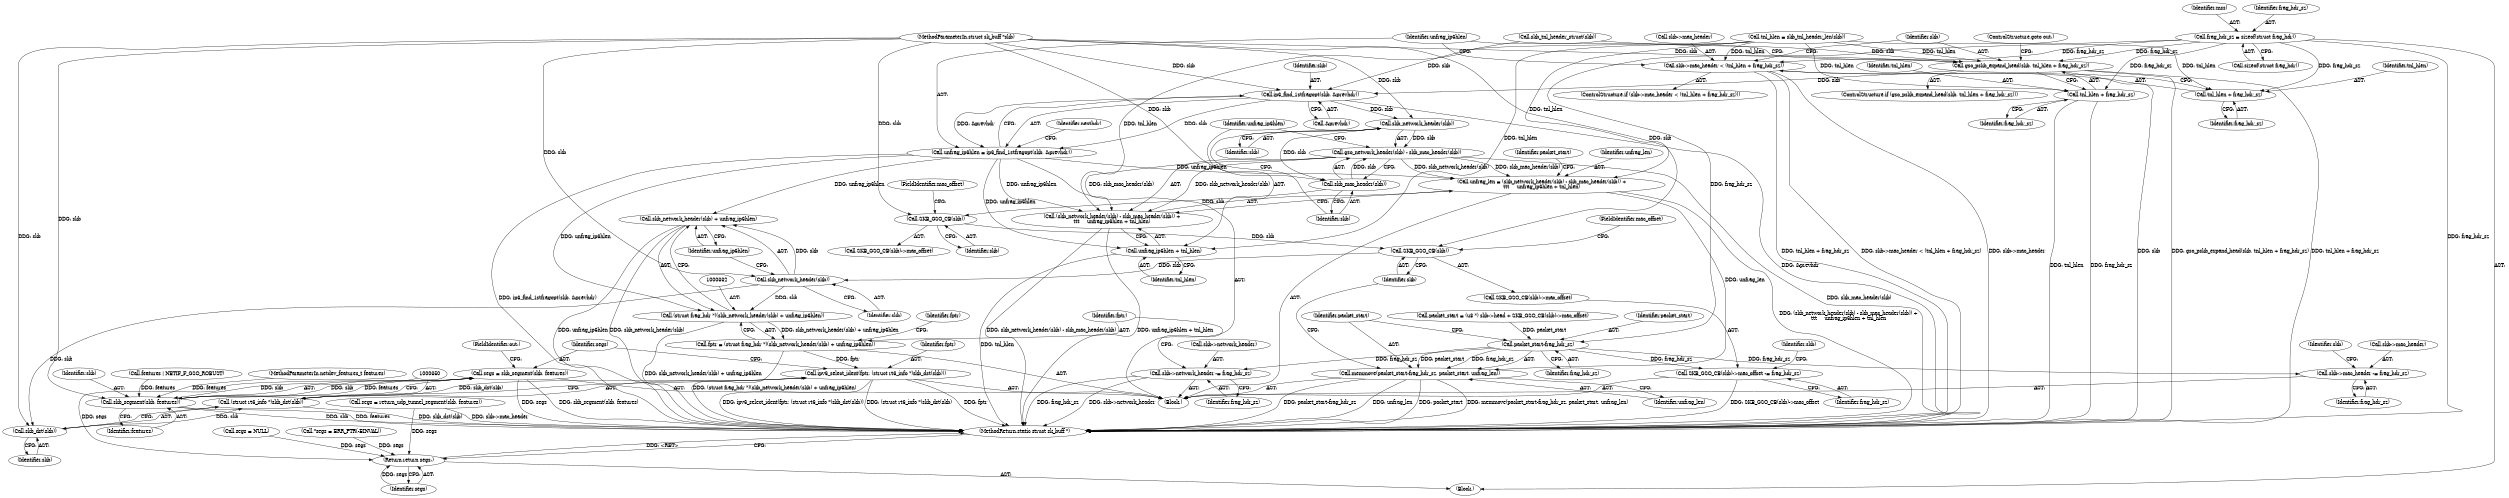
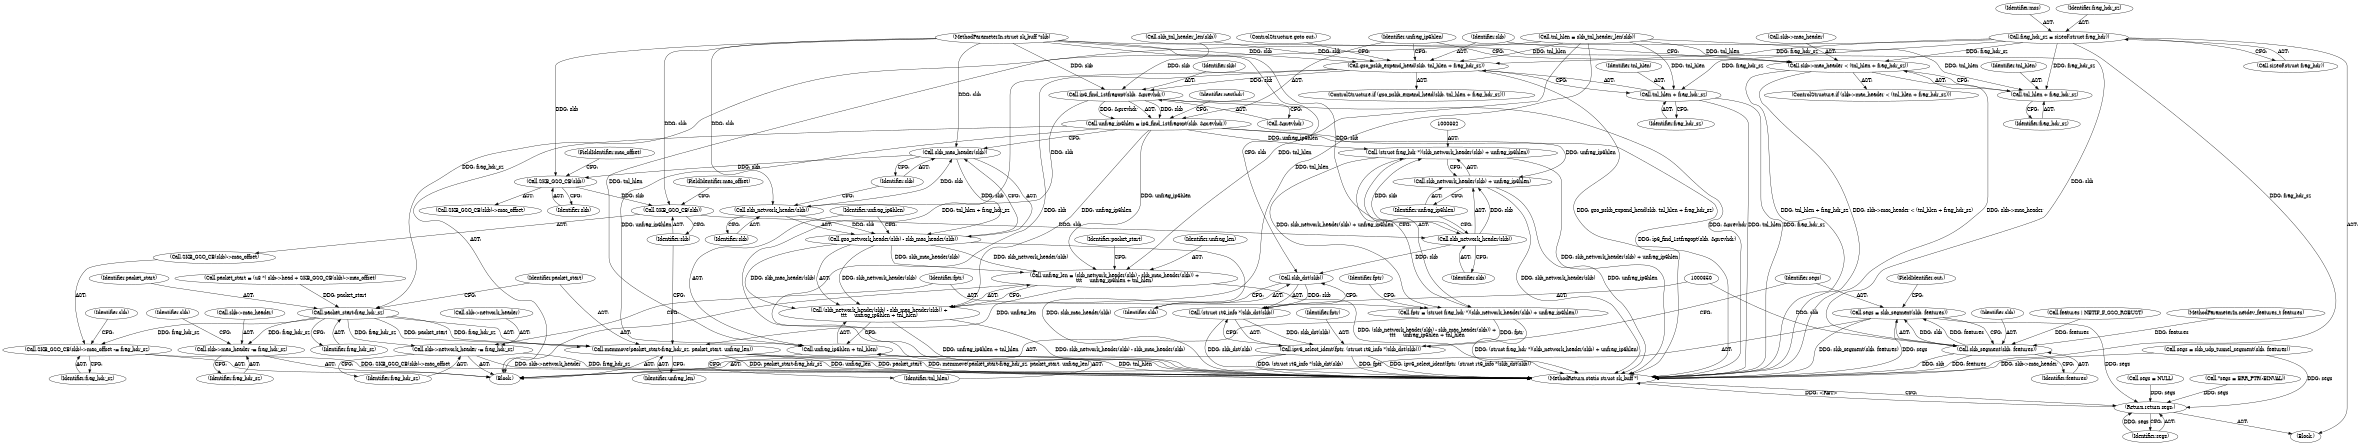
(1557, 38) -> (1181, 38)
(1105, 102) -> (1052, 138)
(29, 237) -> (1255, 153)
(416, 403) -> (2227, 350)
